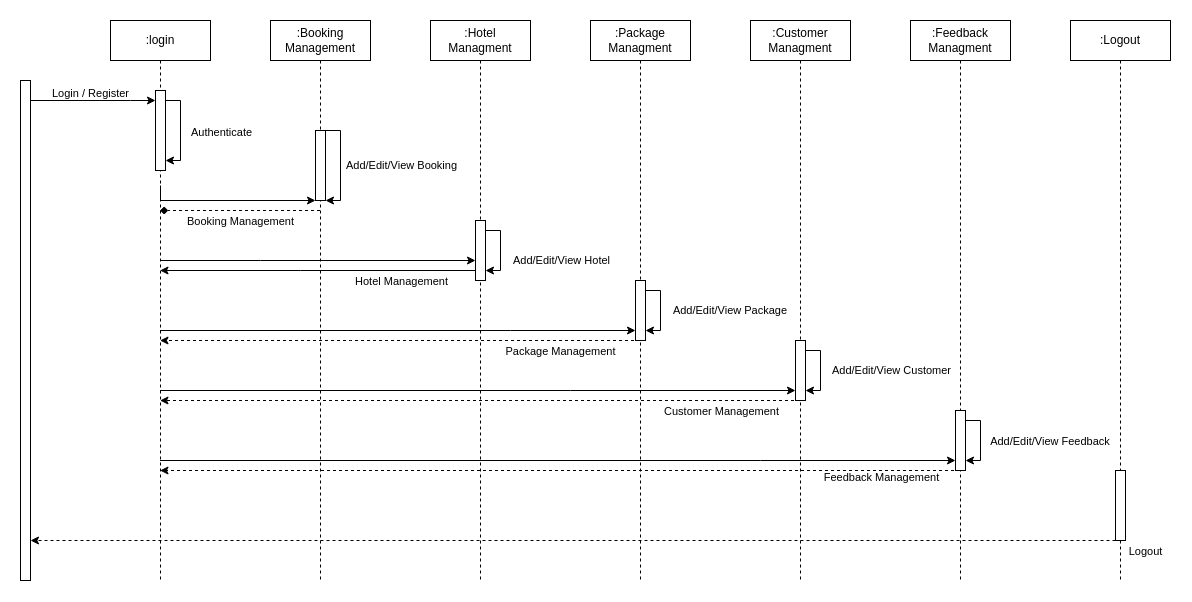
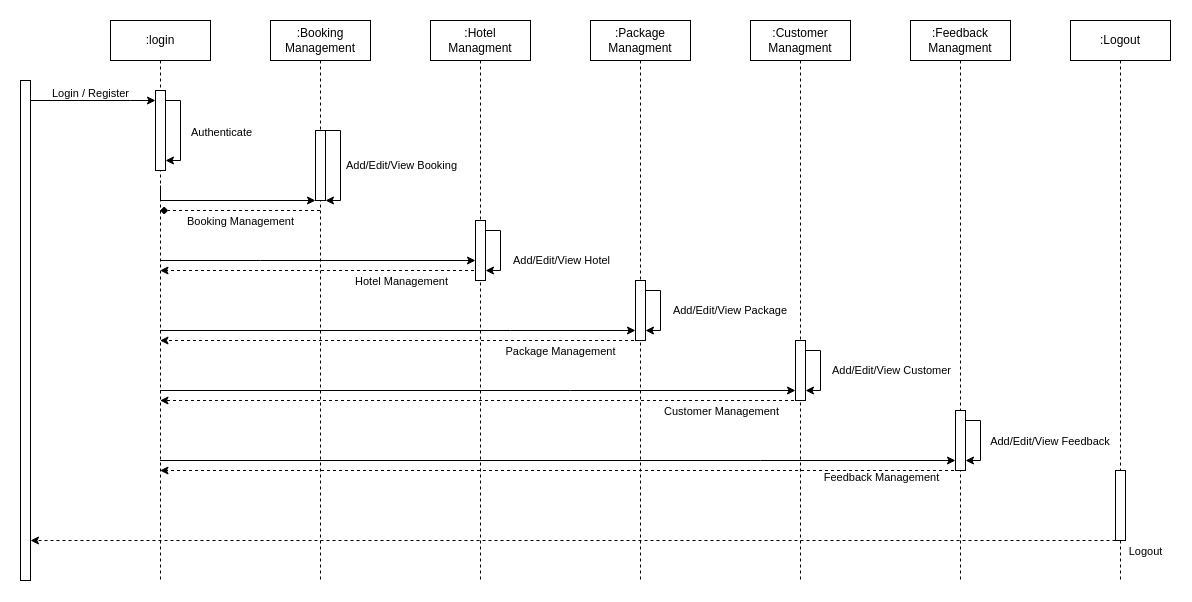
(322, 271) -> (322, 271)
